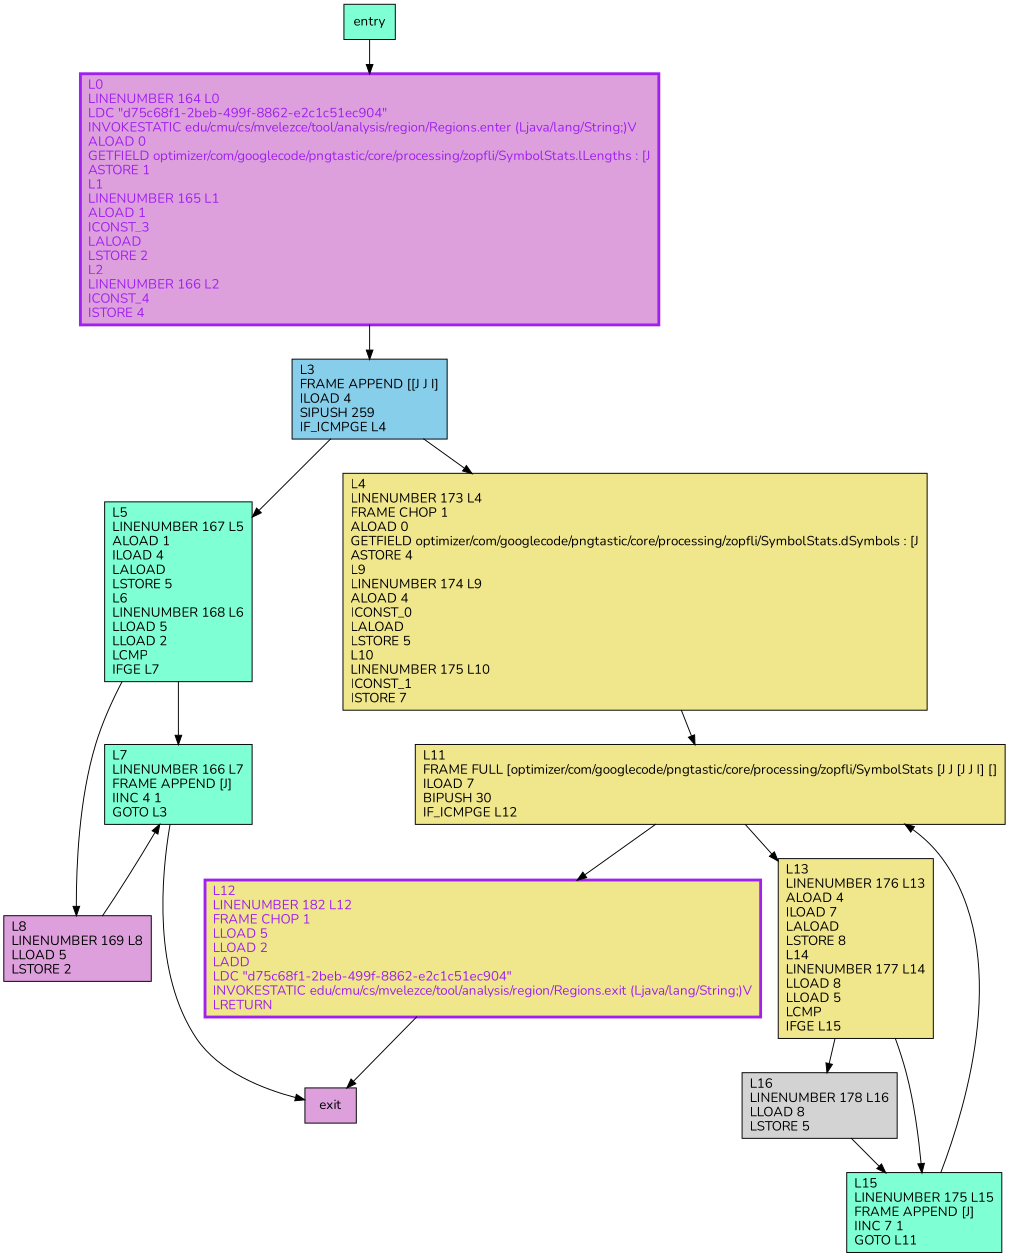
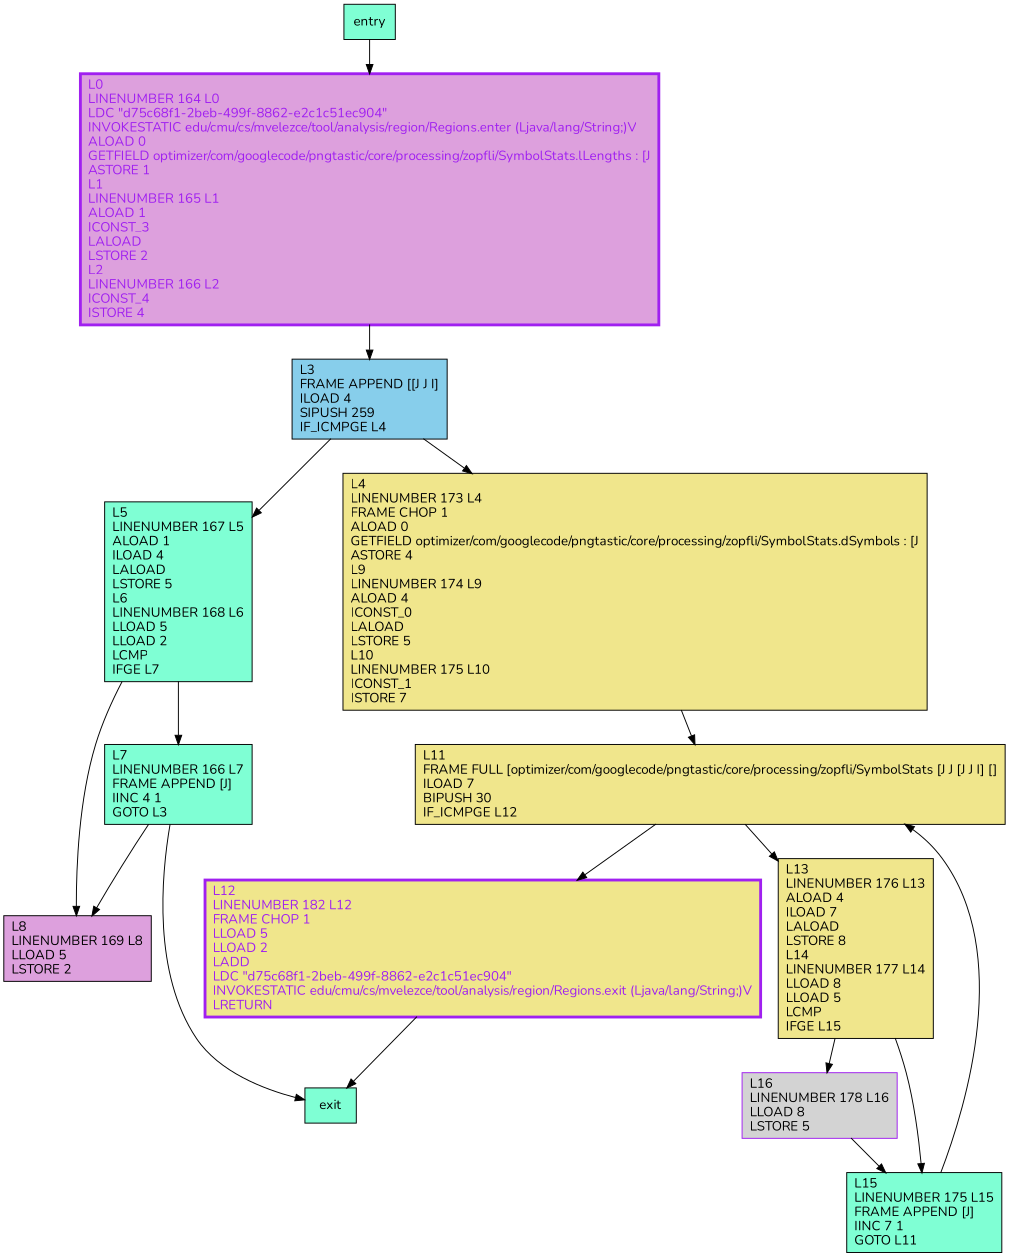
(129, 875) -> (122, 866)
(331, 1106) -> (331, 1106)
(820, 1106) -> (820, 1106)
